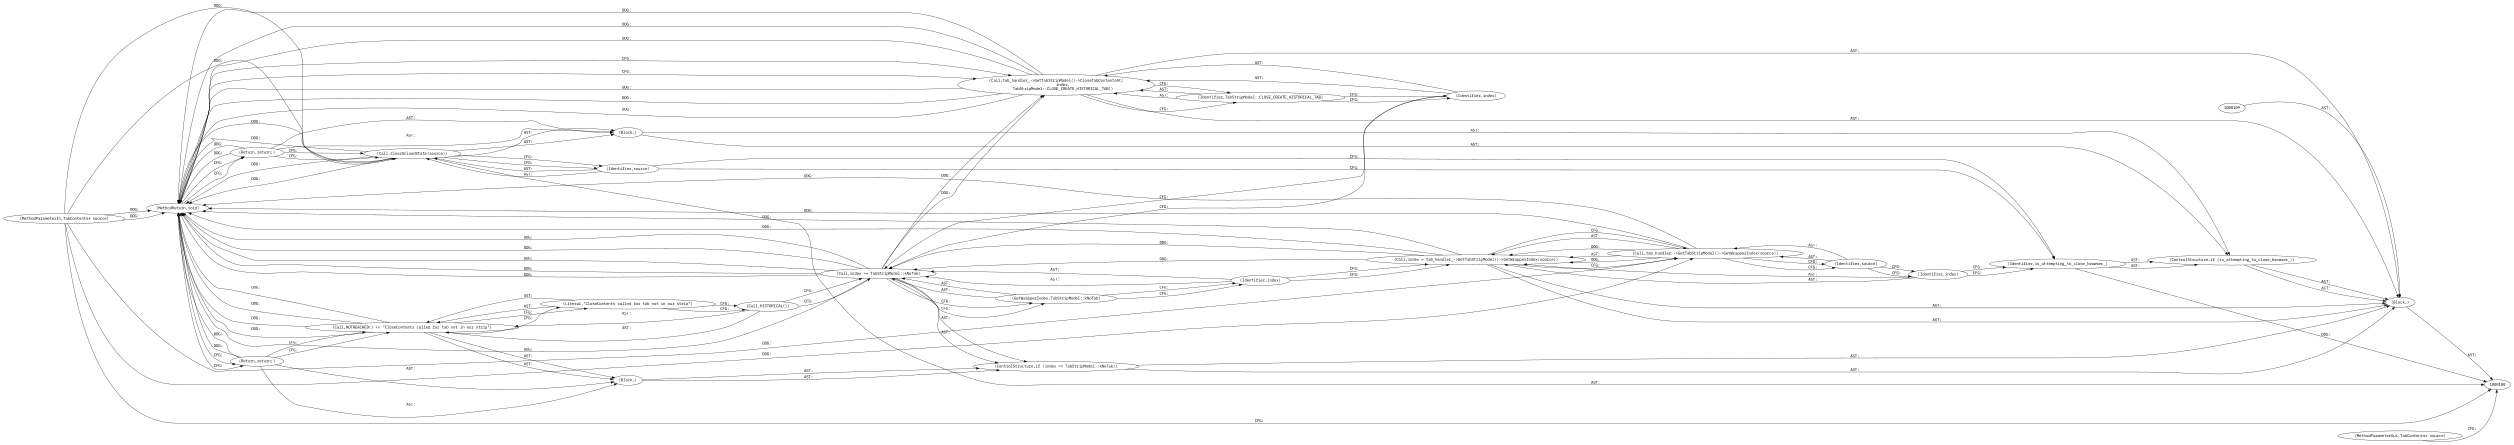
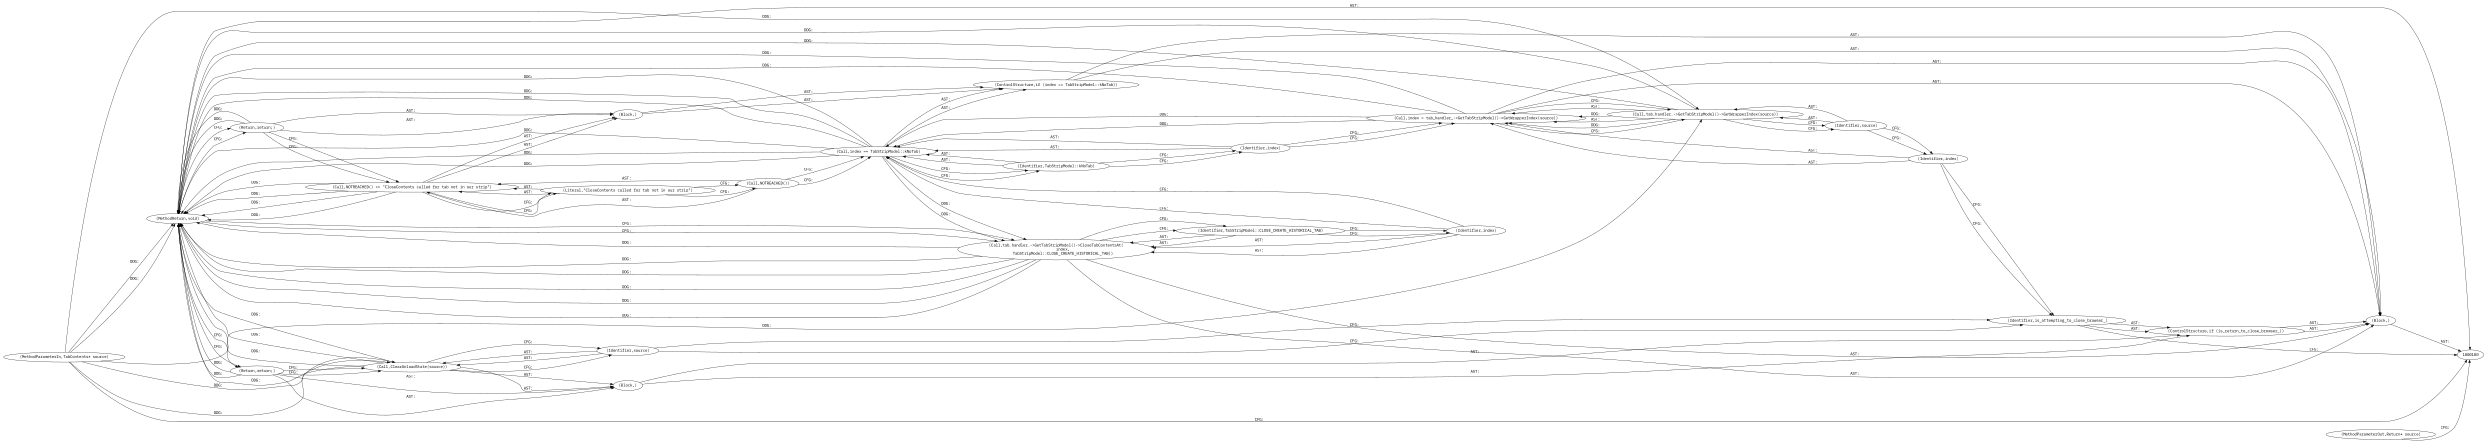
(2232, 108) -> none
(2232, 260) -> (2226, 331)
(1056, 299) -> (1056, 166)
(768, 306) -> (768, 184)
(2327, 335) -> (2315, 349)
(1416, 385) -> (1385, 8)
(2400, 436) -> (2381, 434)
